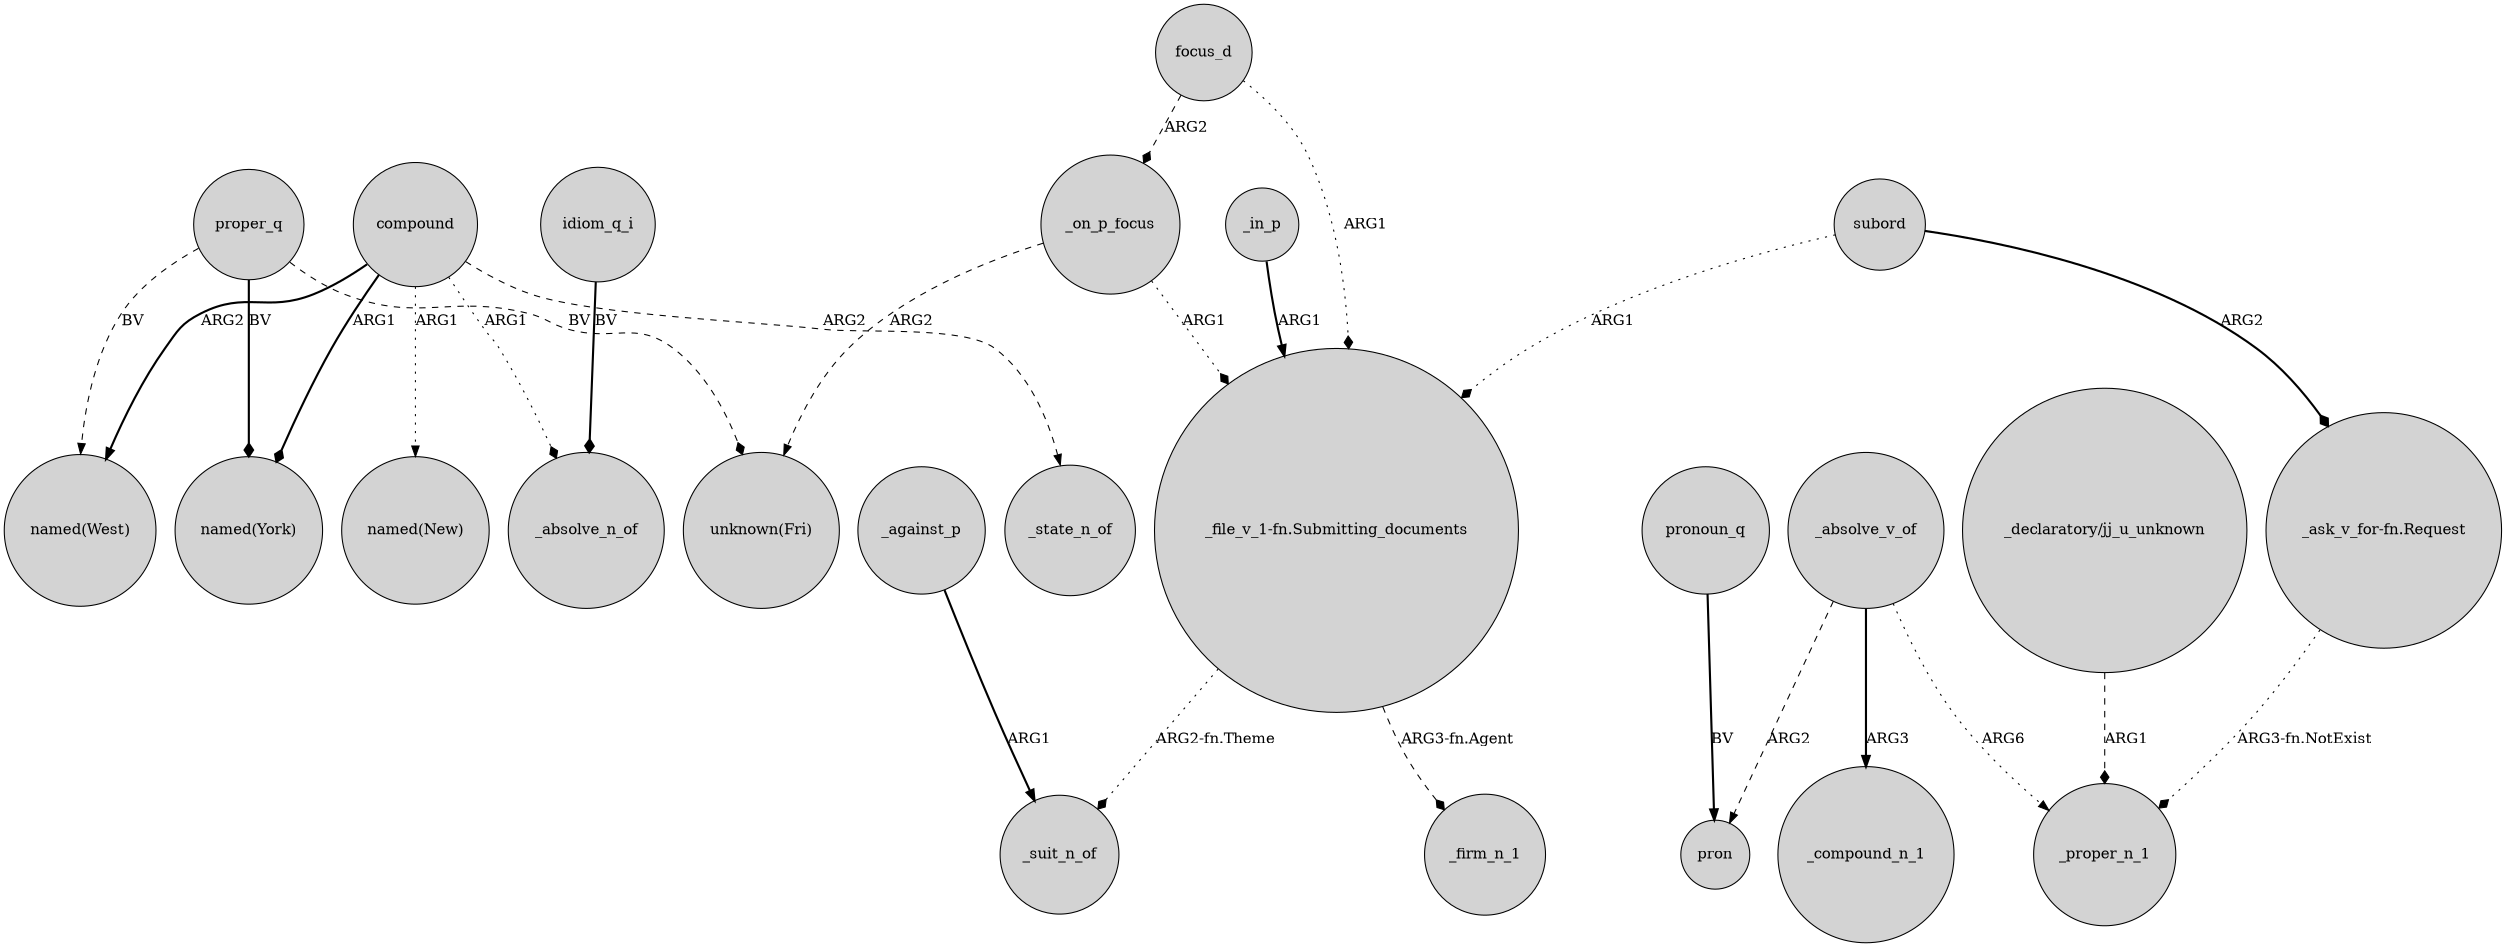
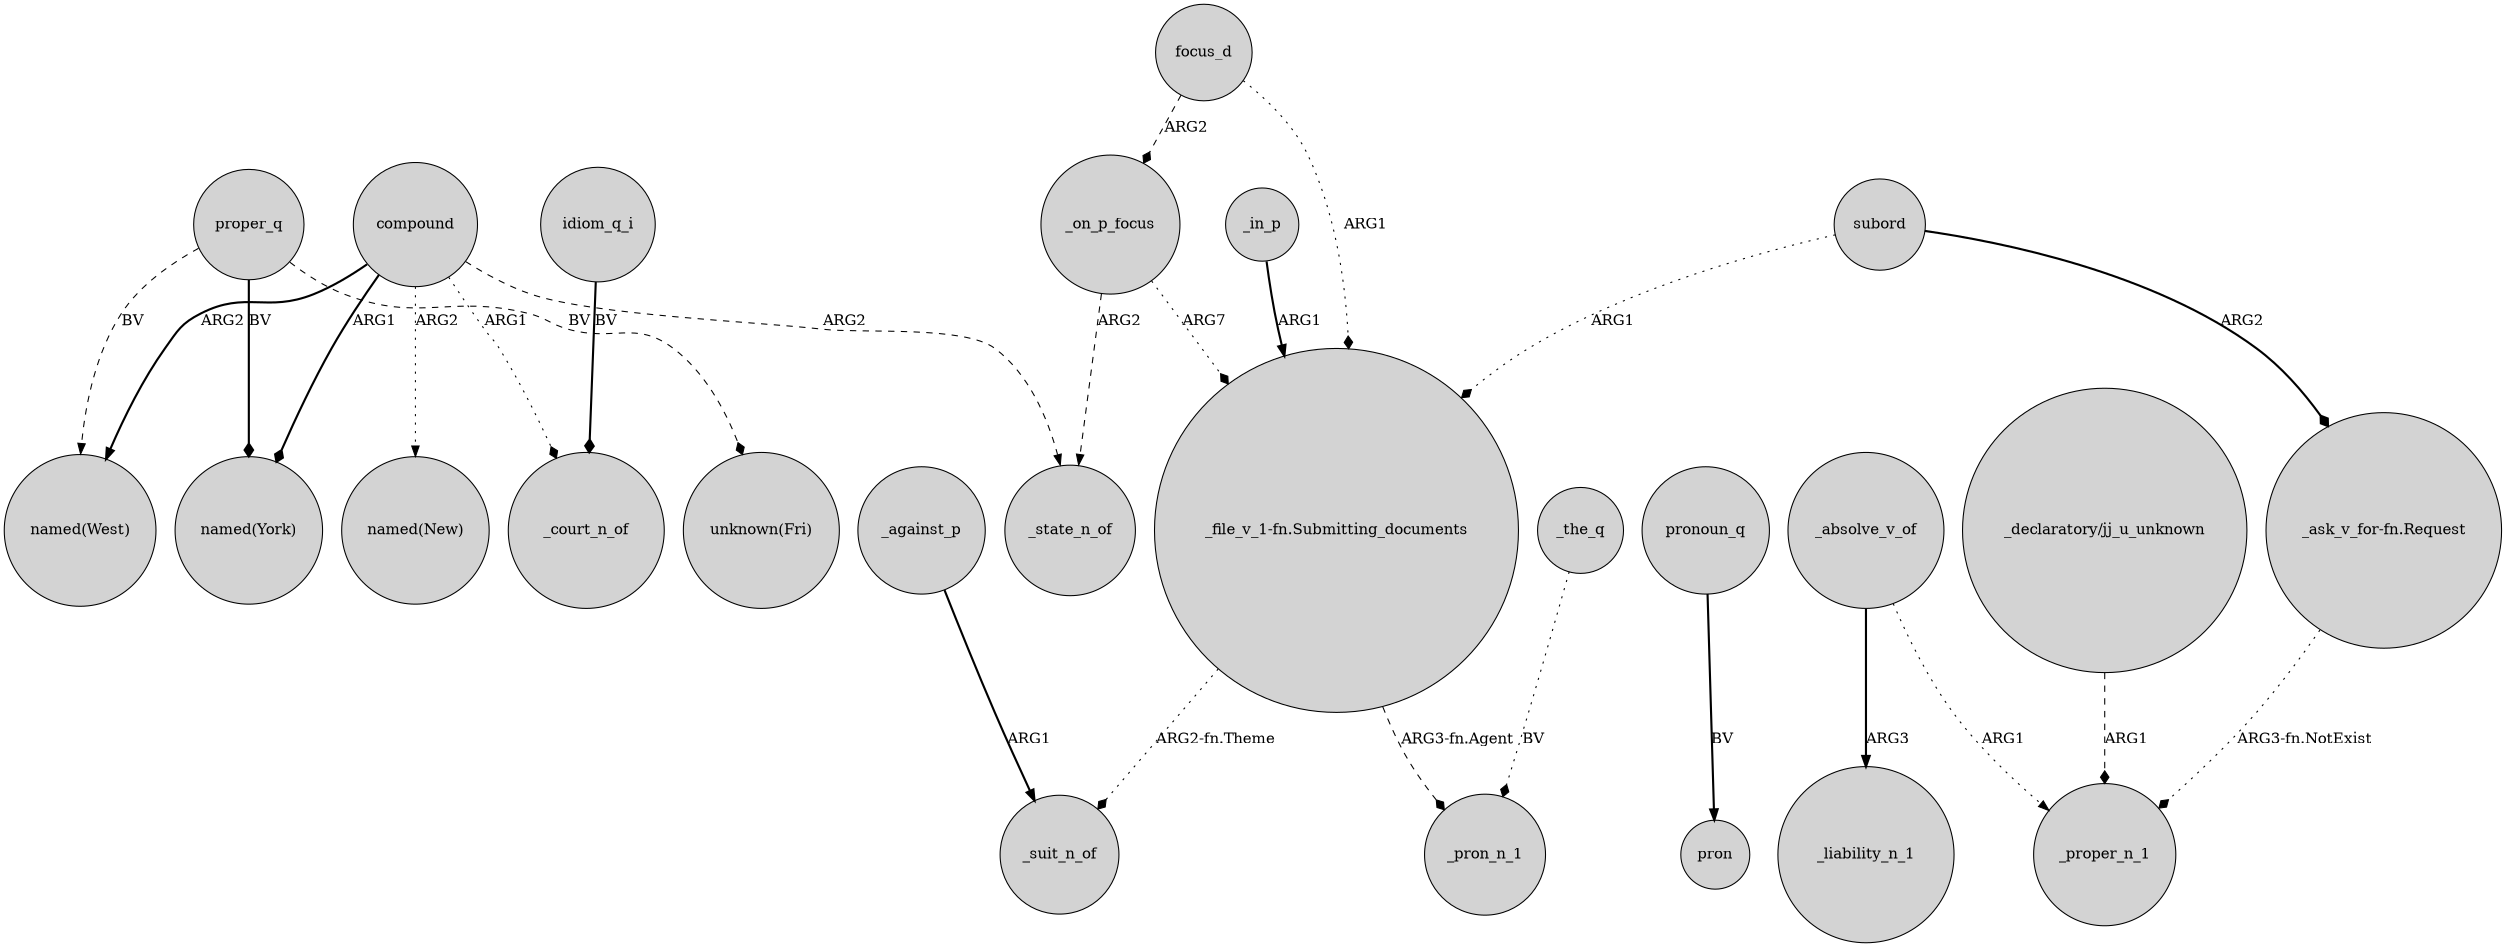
(890, 314) -> (1091, 374)
(437, 321) -> (437, 321)
(1204, 321) -> (1204, 321)
(586, 530) -> (586, 530)
none -> (1581, 530)
(1784, 707) -> none
(2003, 740) -> (2003, 740)
(1485, 855) -> (1485, 855)
(1866, 855) -> (1866, 855)
